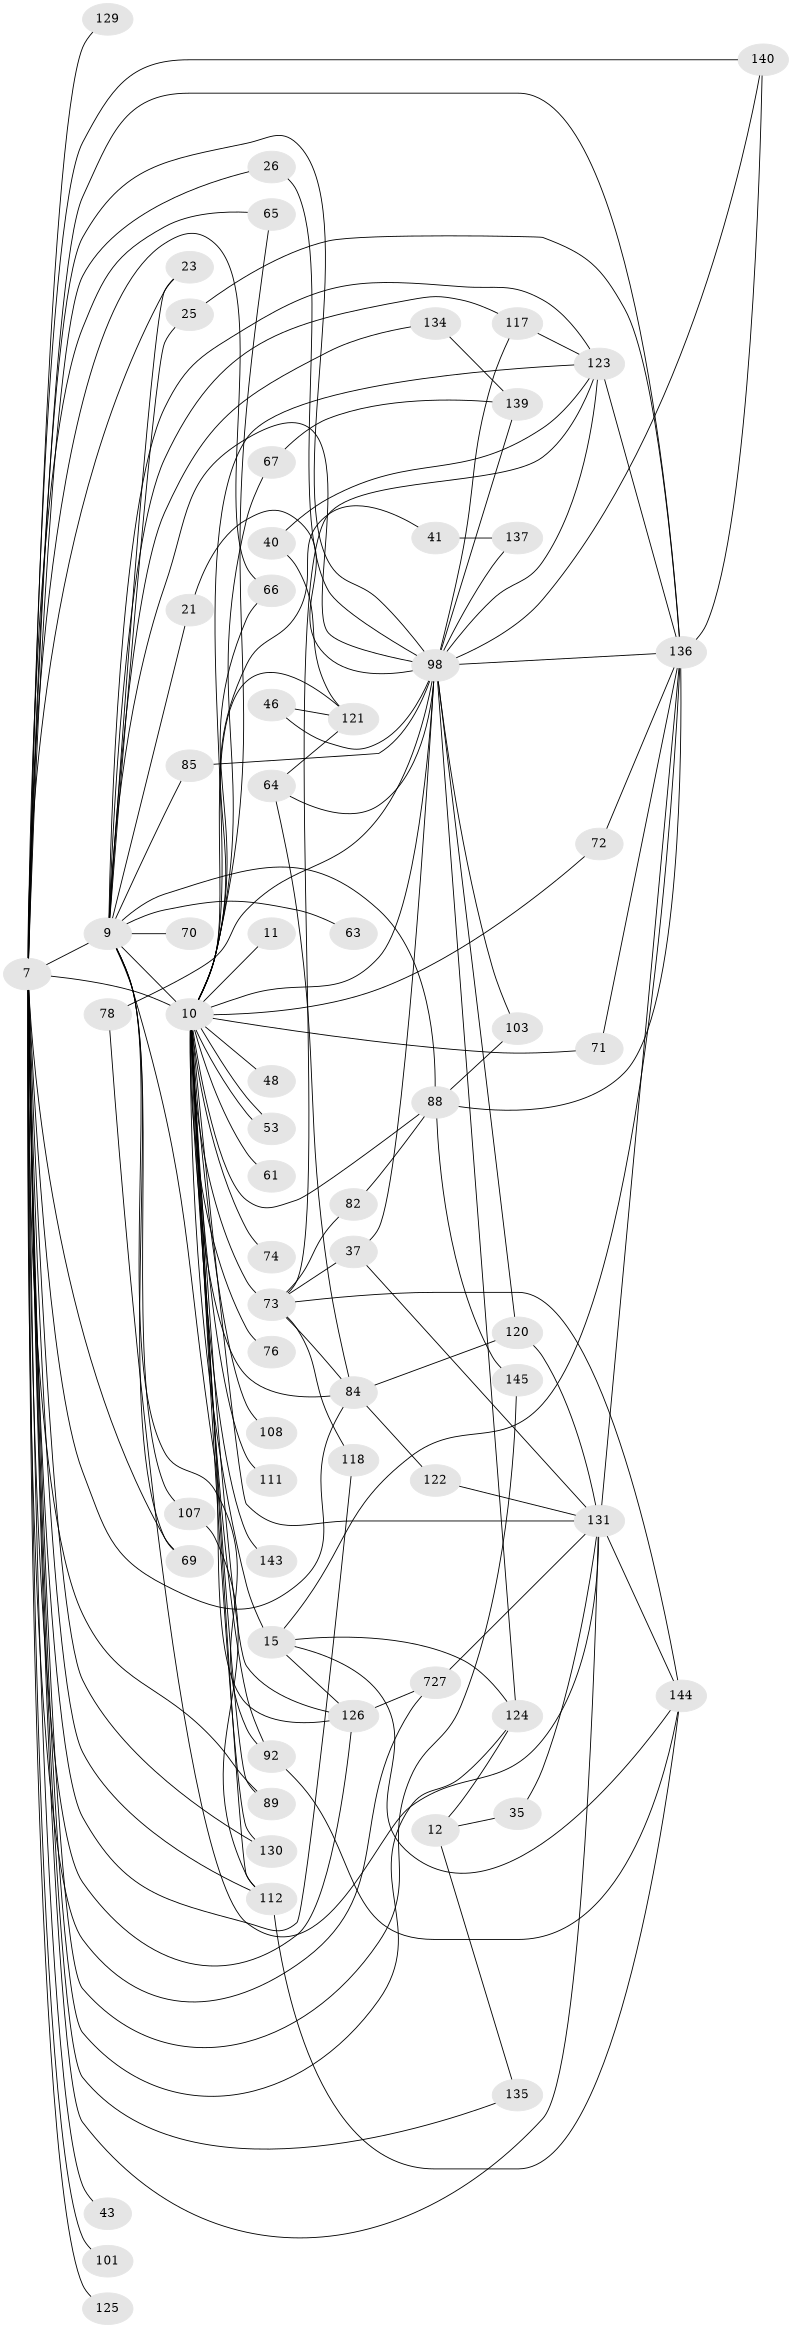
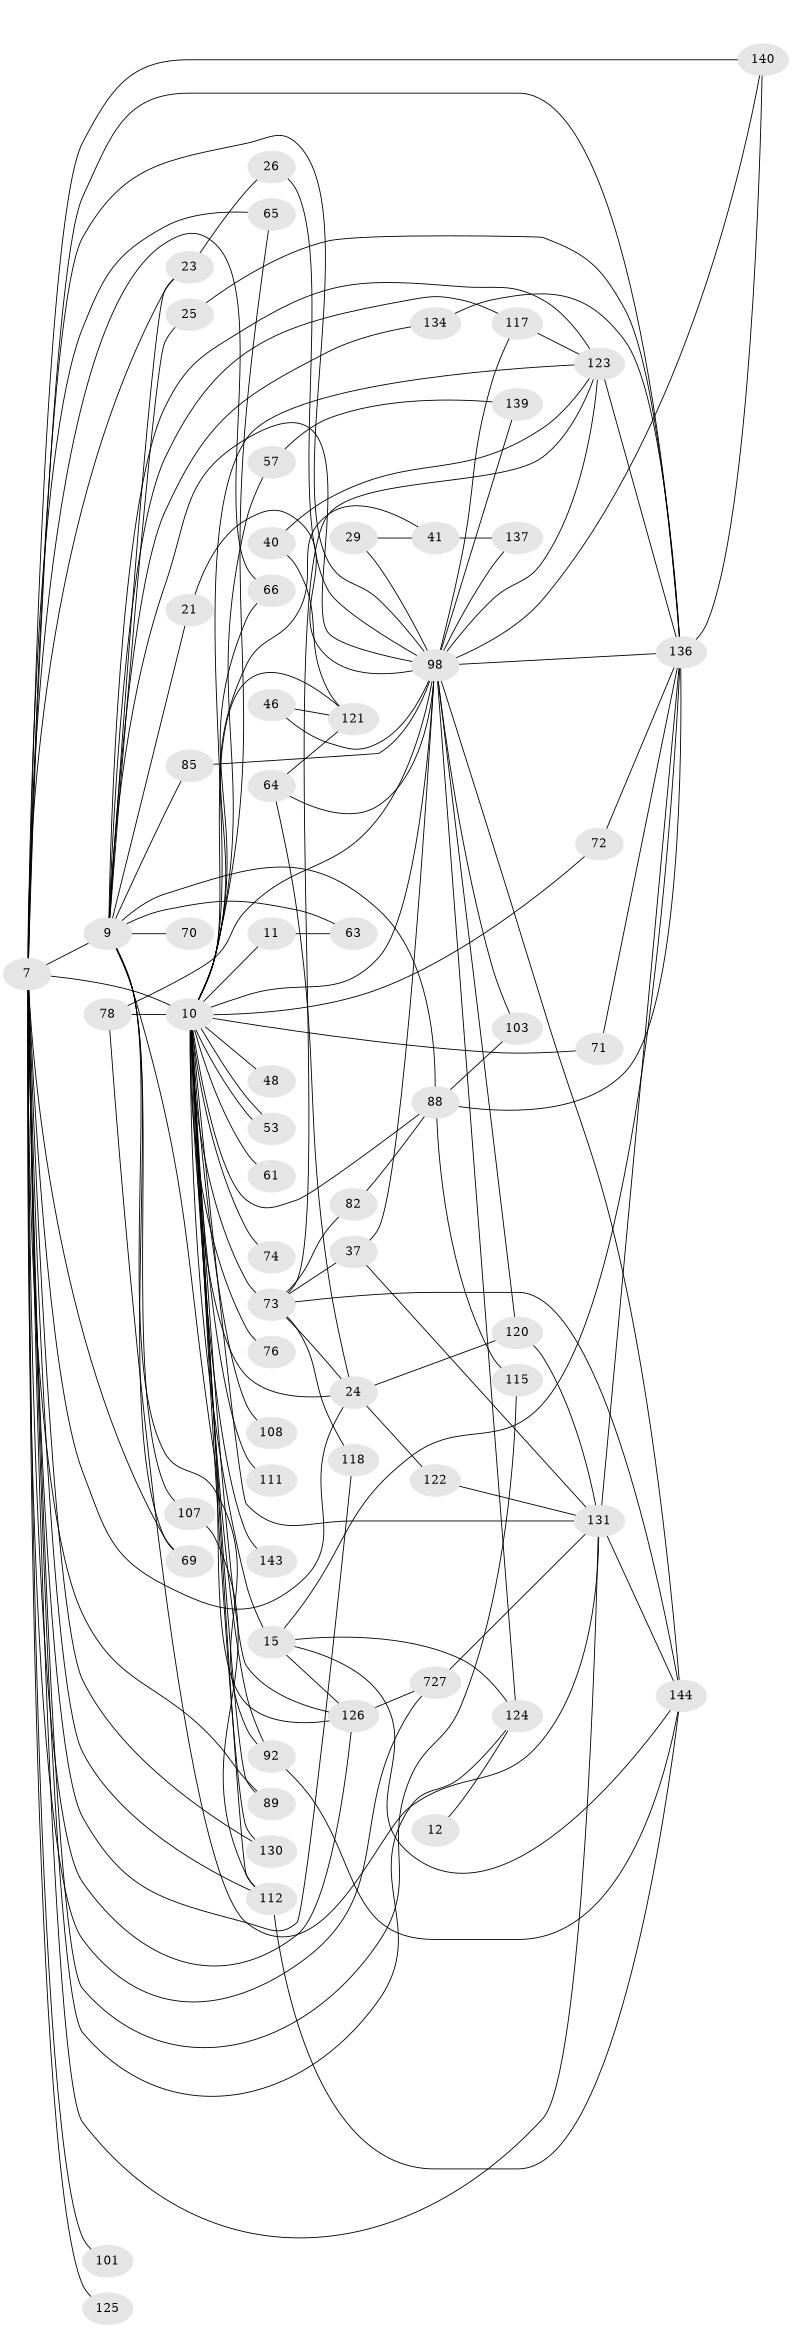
(108, 19) -> none
(66, 361) -> (224, 219)
(476, 364) -> (639, 370)
(272, 462) -> (272, 462)
none -> (354, 538)
none -> (313, 934)
(149, 974) -> (149, 1015)
none -> (597, 1172)
(517, 1380) -> (517, 1380)
(354, 1393) -> (354, 1393)
(517, 1814) -> none
(517, 2095) -> none
(108, 2214) -> none
